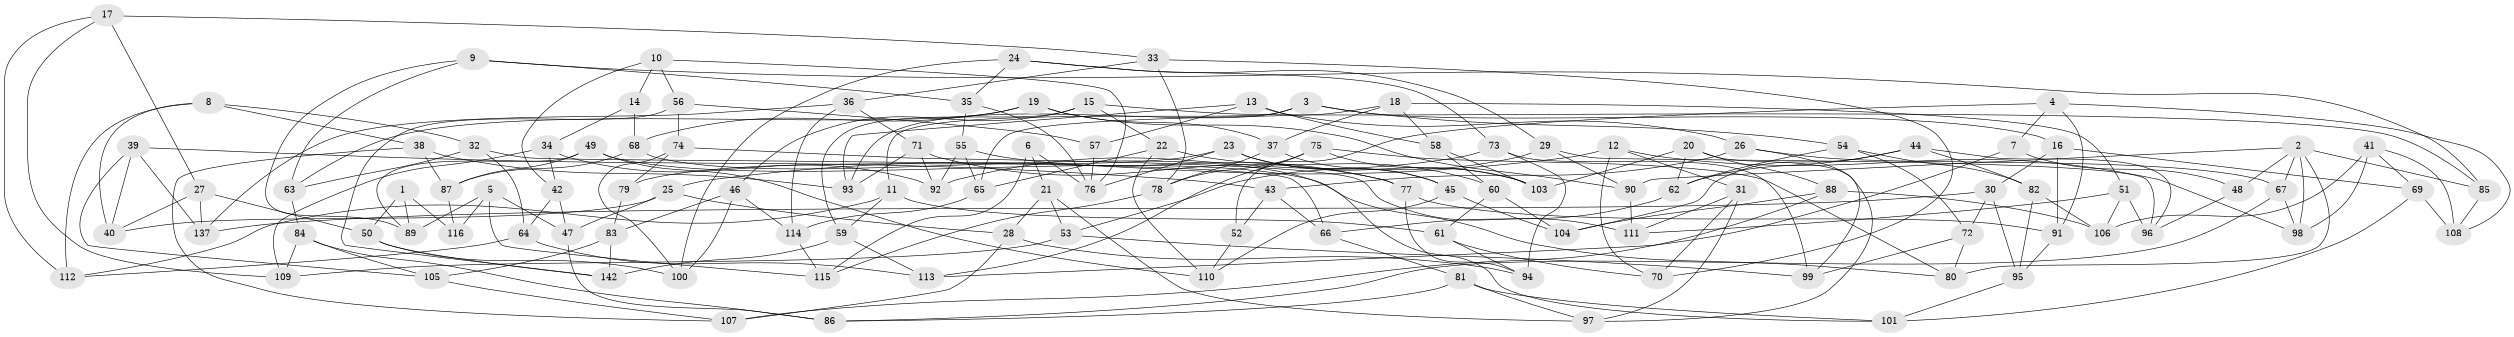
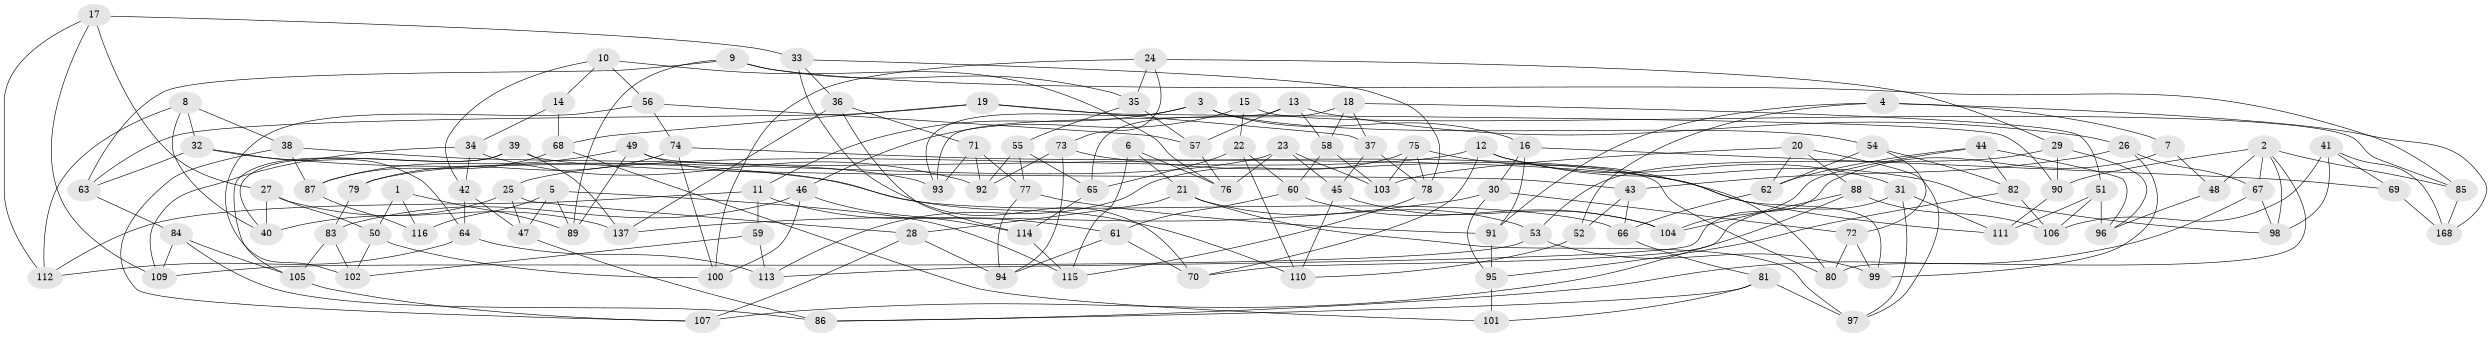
(1032, 124) -> (1170, 128)
(867, 125) -> none
(2454, 234) -> (2444, 234)
(609, 278) -> (353, 278)
(2166, 291) -> none
